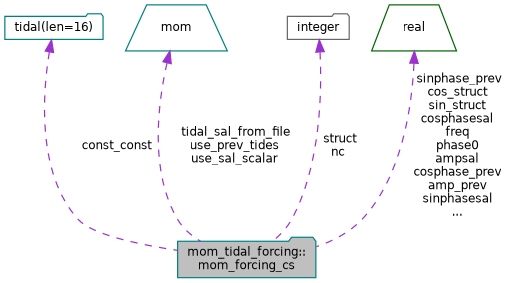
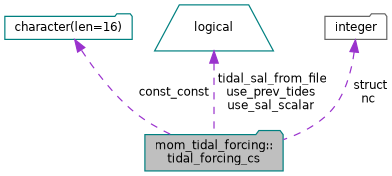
(54, 28) -> (69, 28)
(176, 28) -> (214, 28)
(414, 28) -> none
(247, 259) -> (214, 153)
